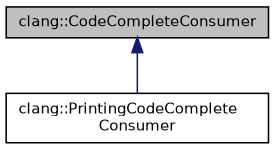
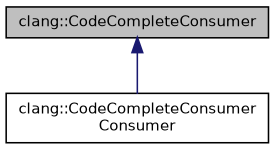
(137, 118) -> (137, 118)
